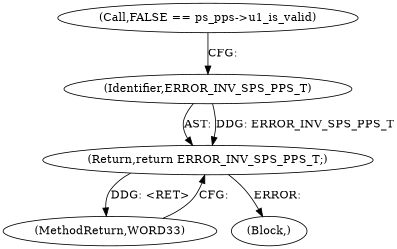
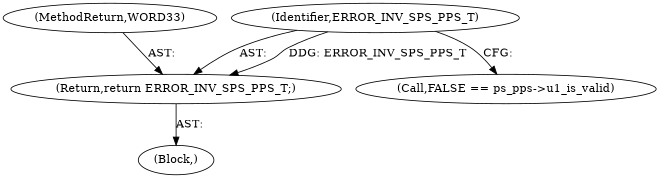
(208, 49) -> (467, 45)
(113, 187) -> none
(216, 196) -> (164, 53)
(279, 196) -> (192, 125)
